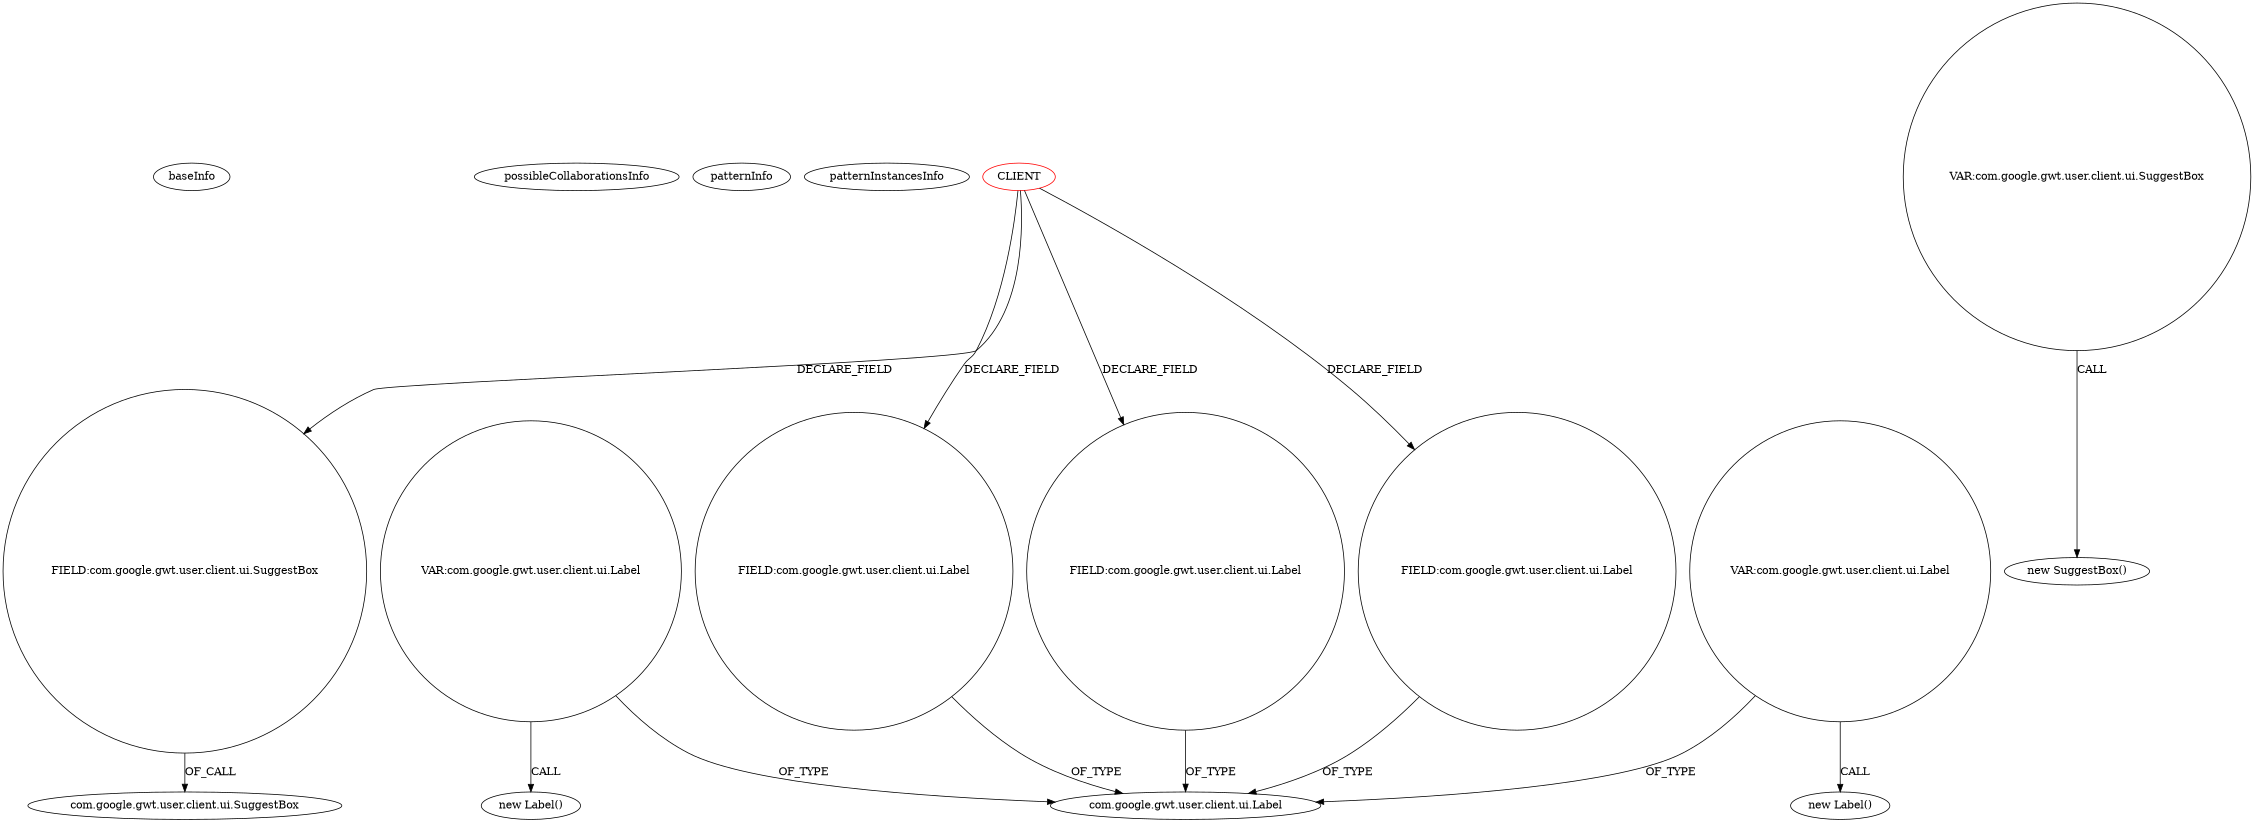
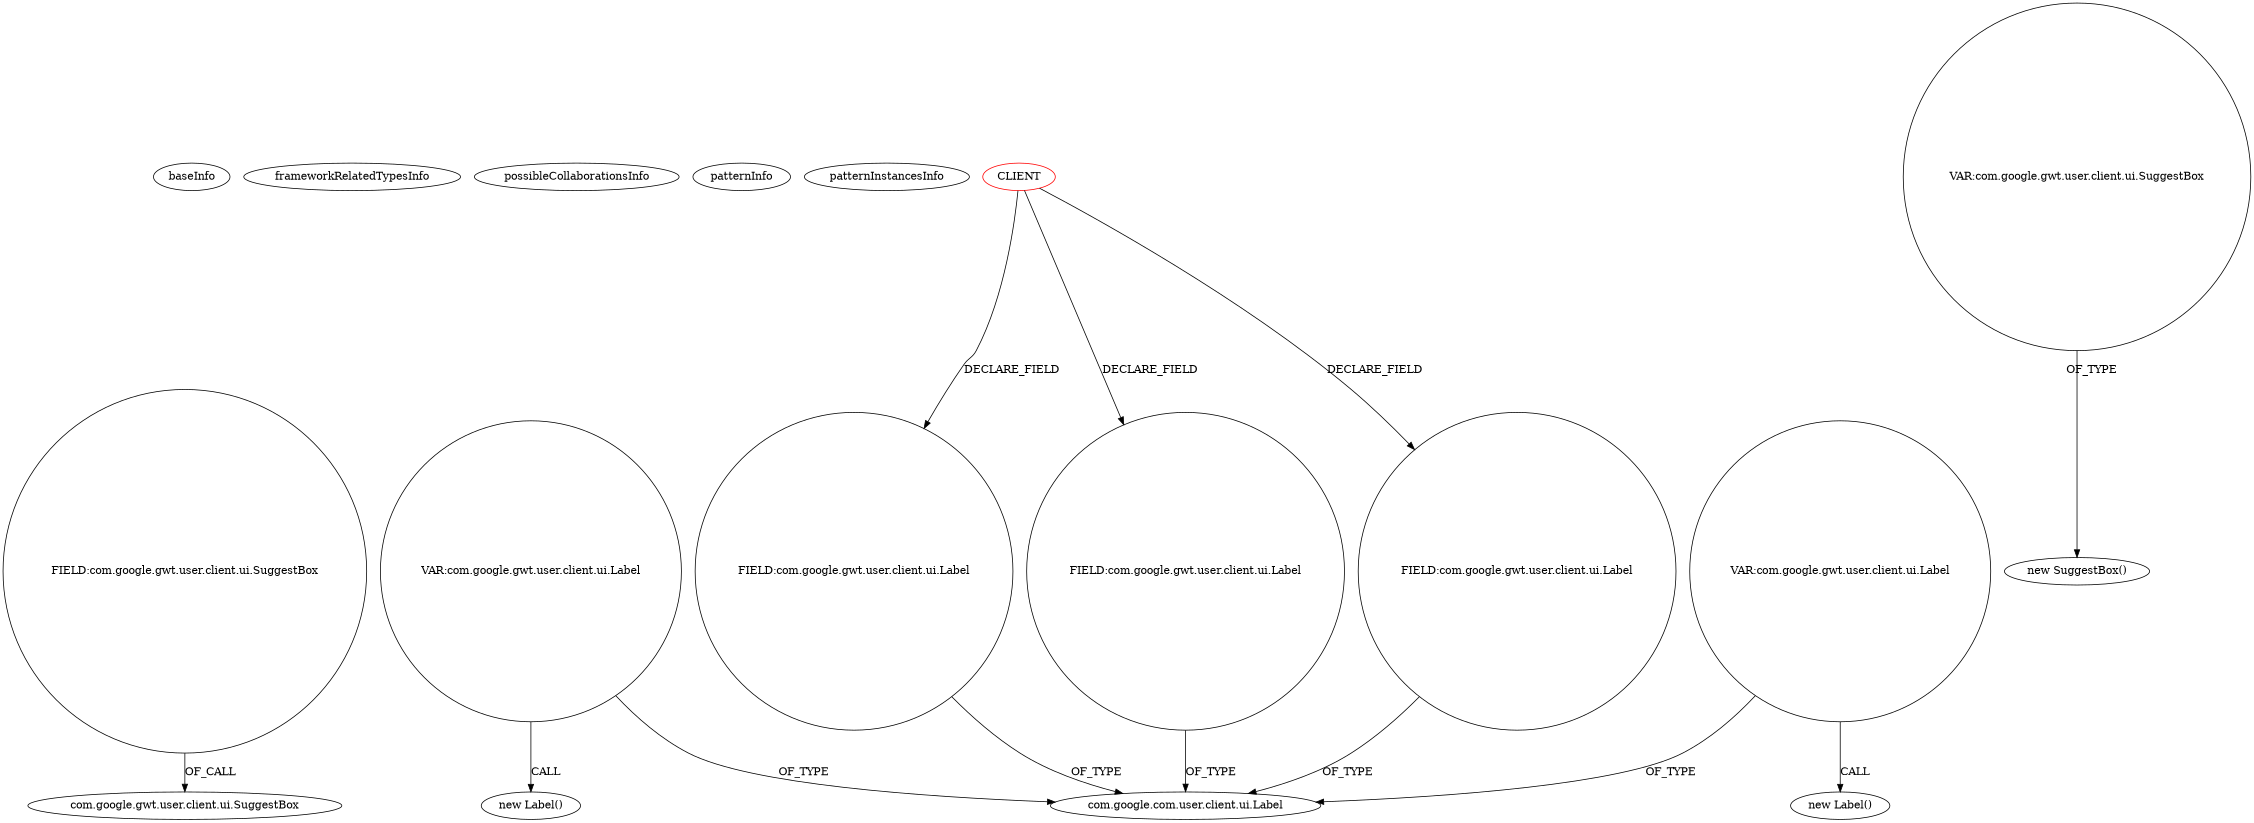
none -> (352, 177)
(723, 369) -> none
(2092, 370) -> (2092, 370)
(1186, 806) -> (1186, 806)
